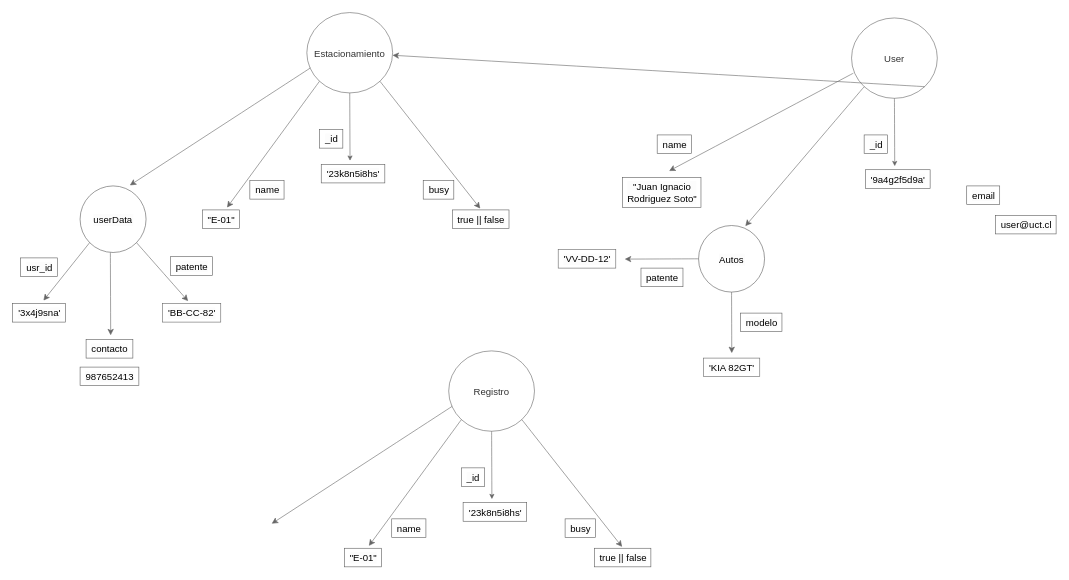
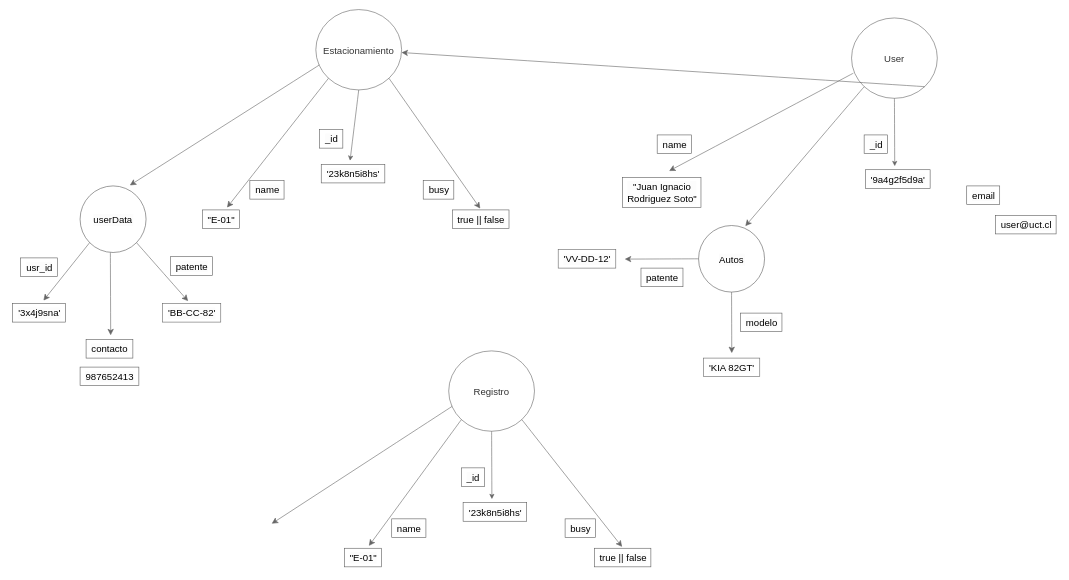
(350, 53) -> (359, 50)
